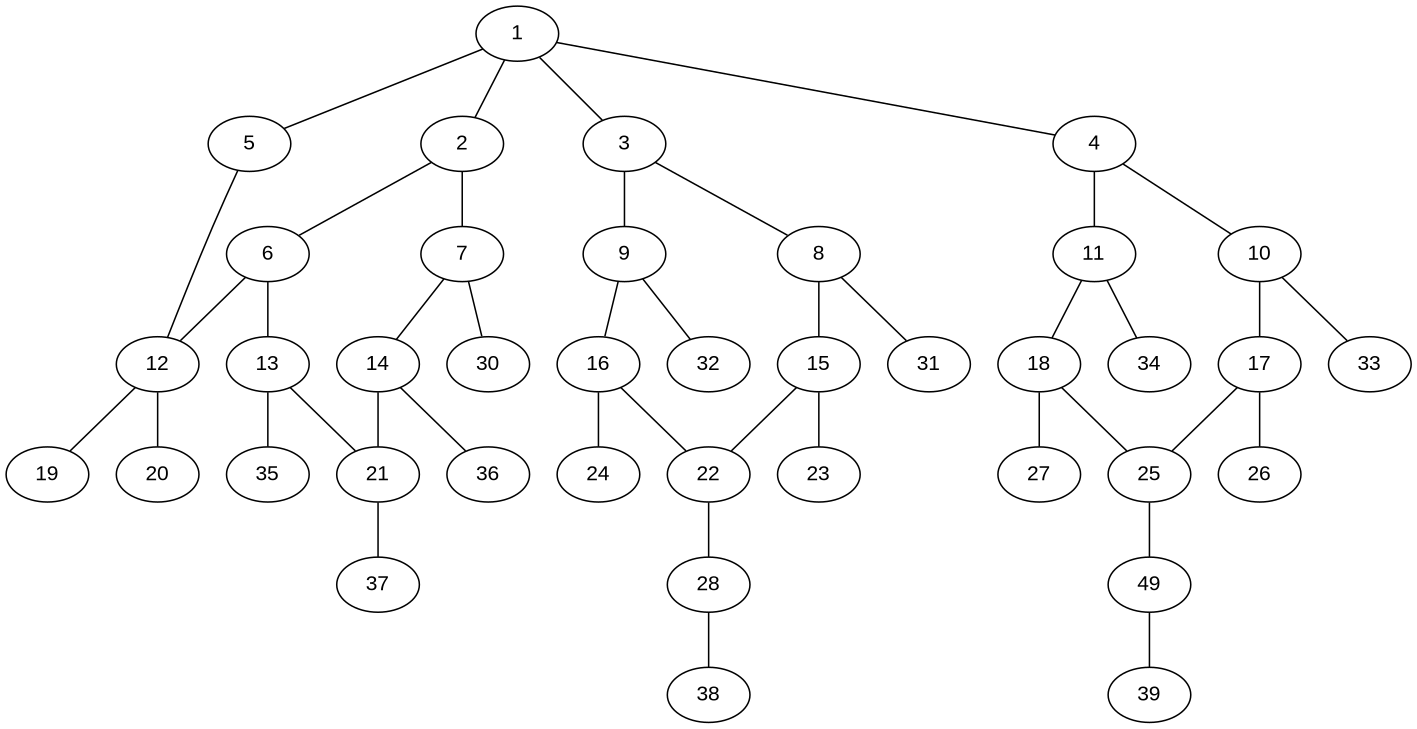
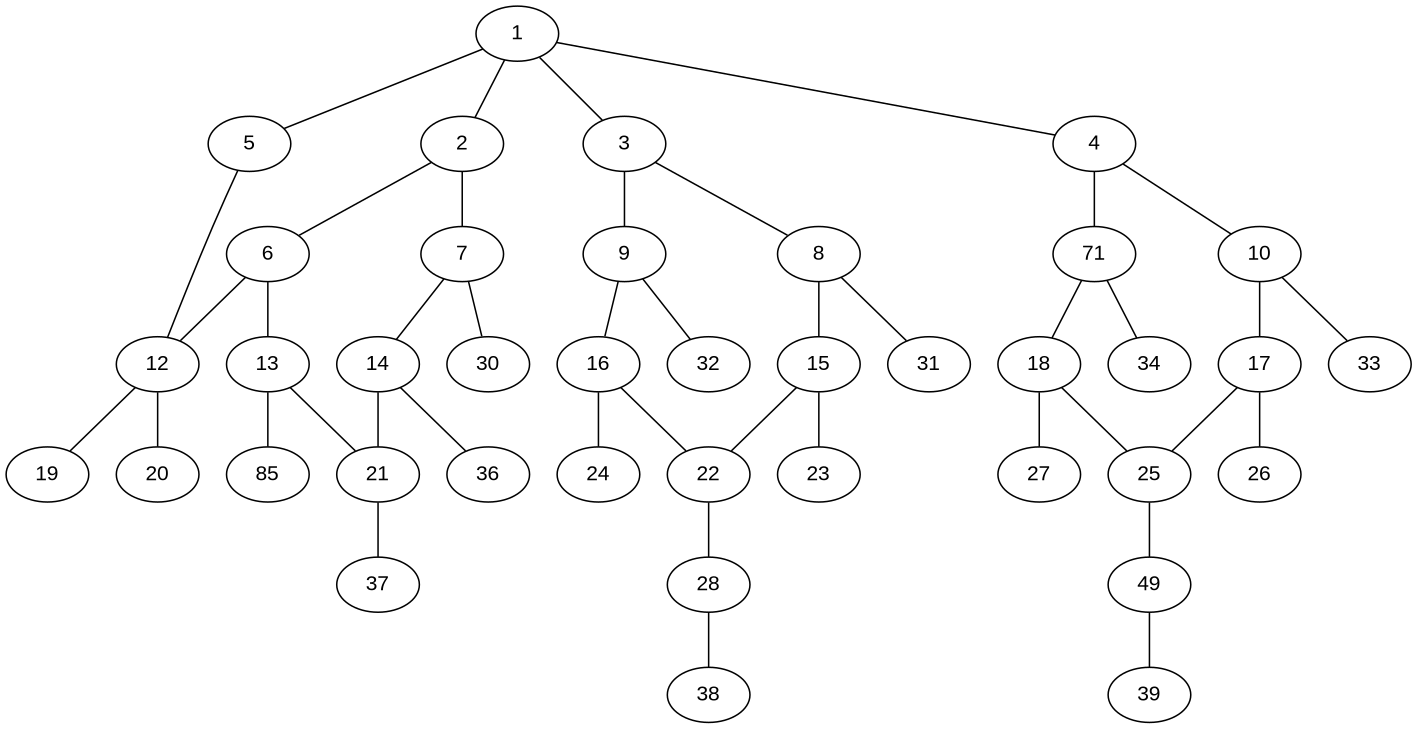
(1094, 254) -> (1094, 254)
(268, 474) -> (268, 474)
